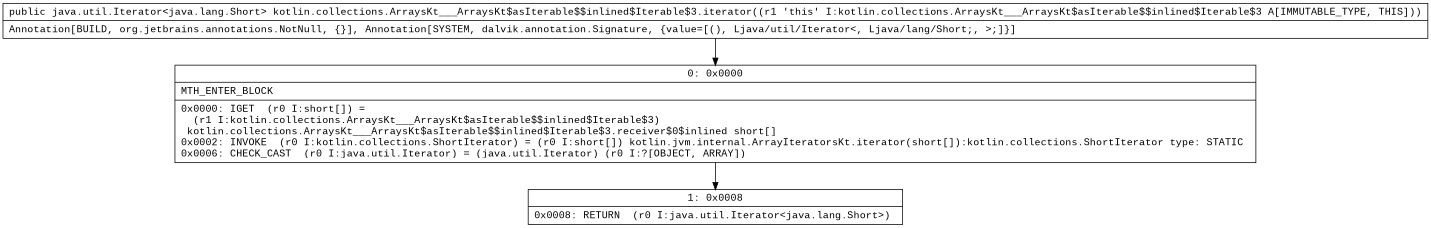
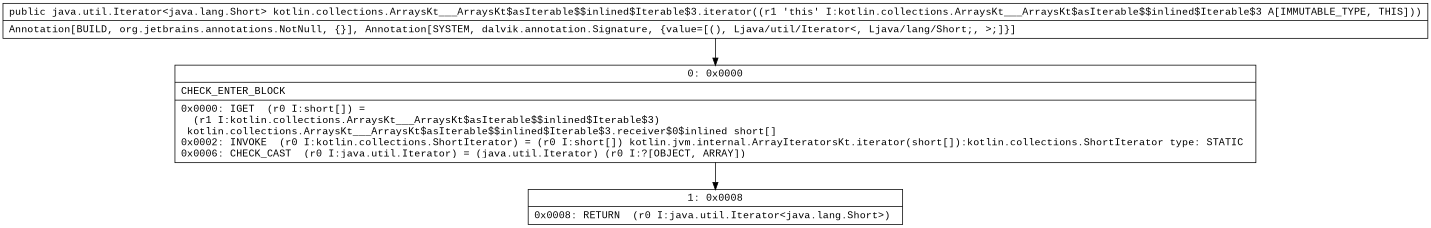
(227, 91) -> (233, 91)
